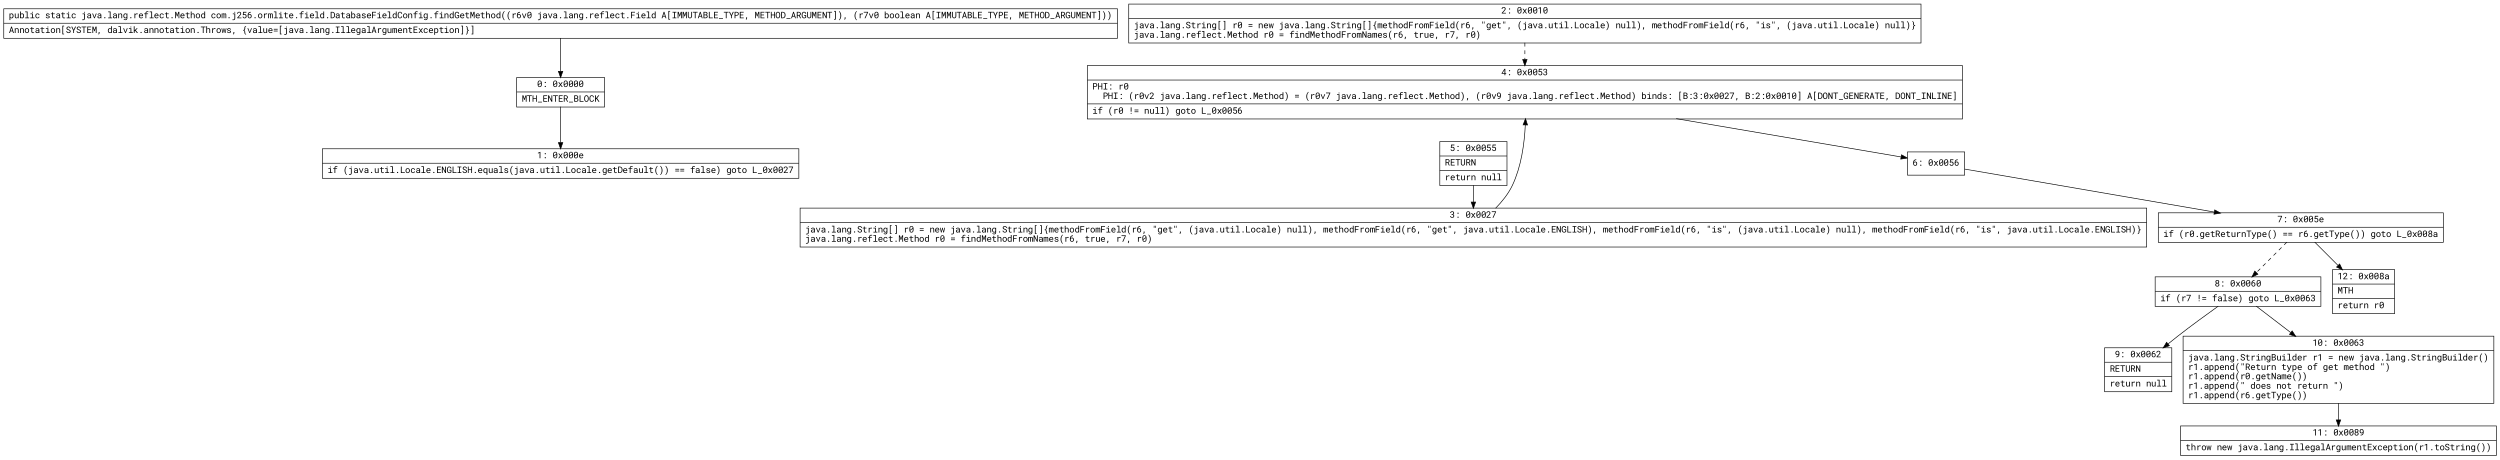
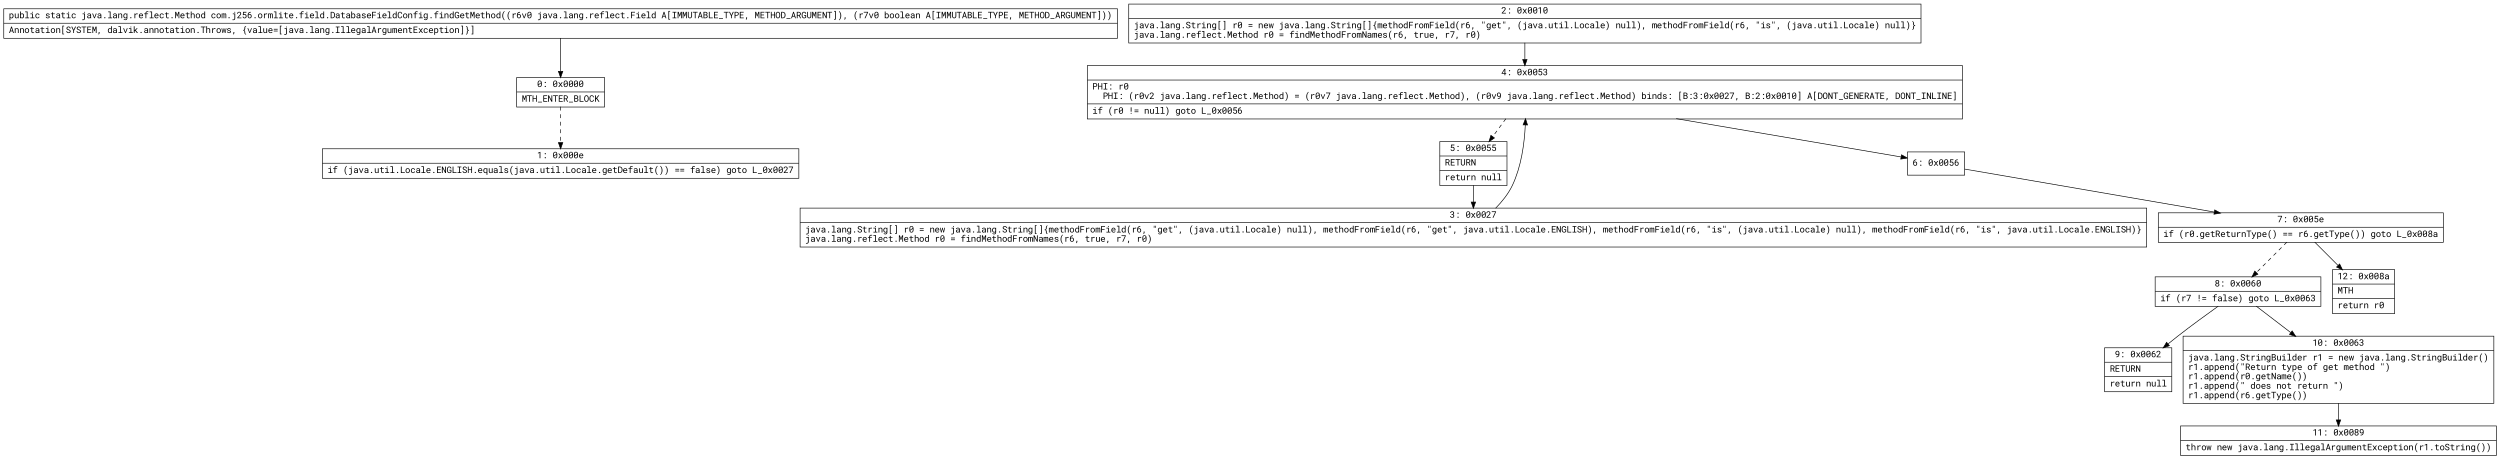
(1525, 51) -> (1525, 51)
(561, 125) -> (561, 125)
none -> (1499, 128)
